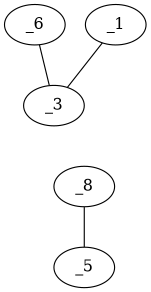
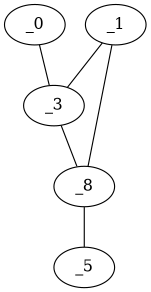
(35, 25) -> (35, 25)
none -> (100, 106)
none -> (69, 146)
